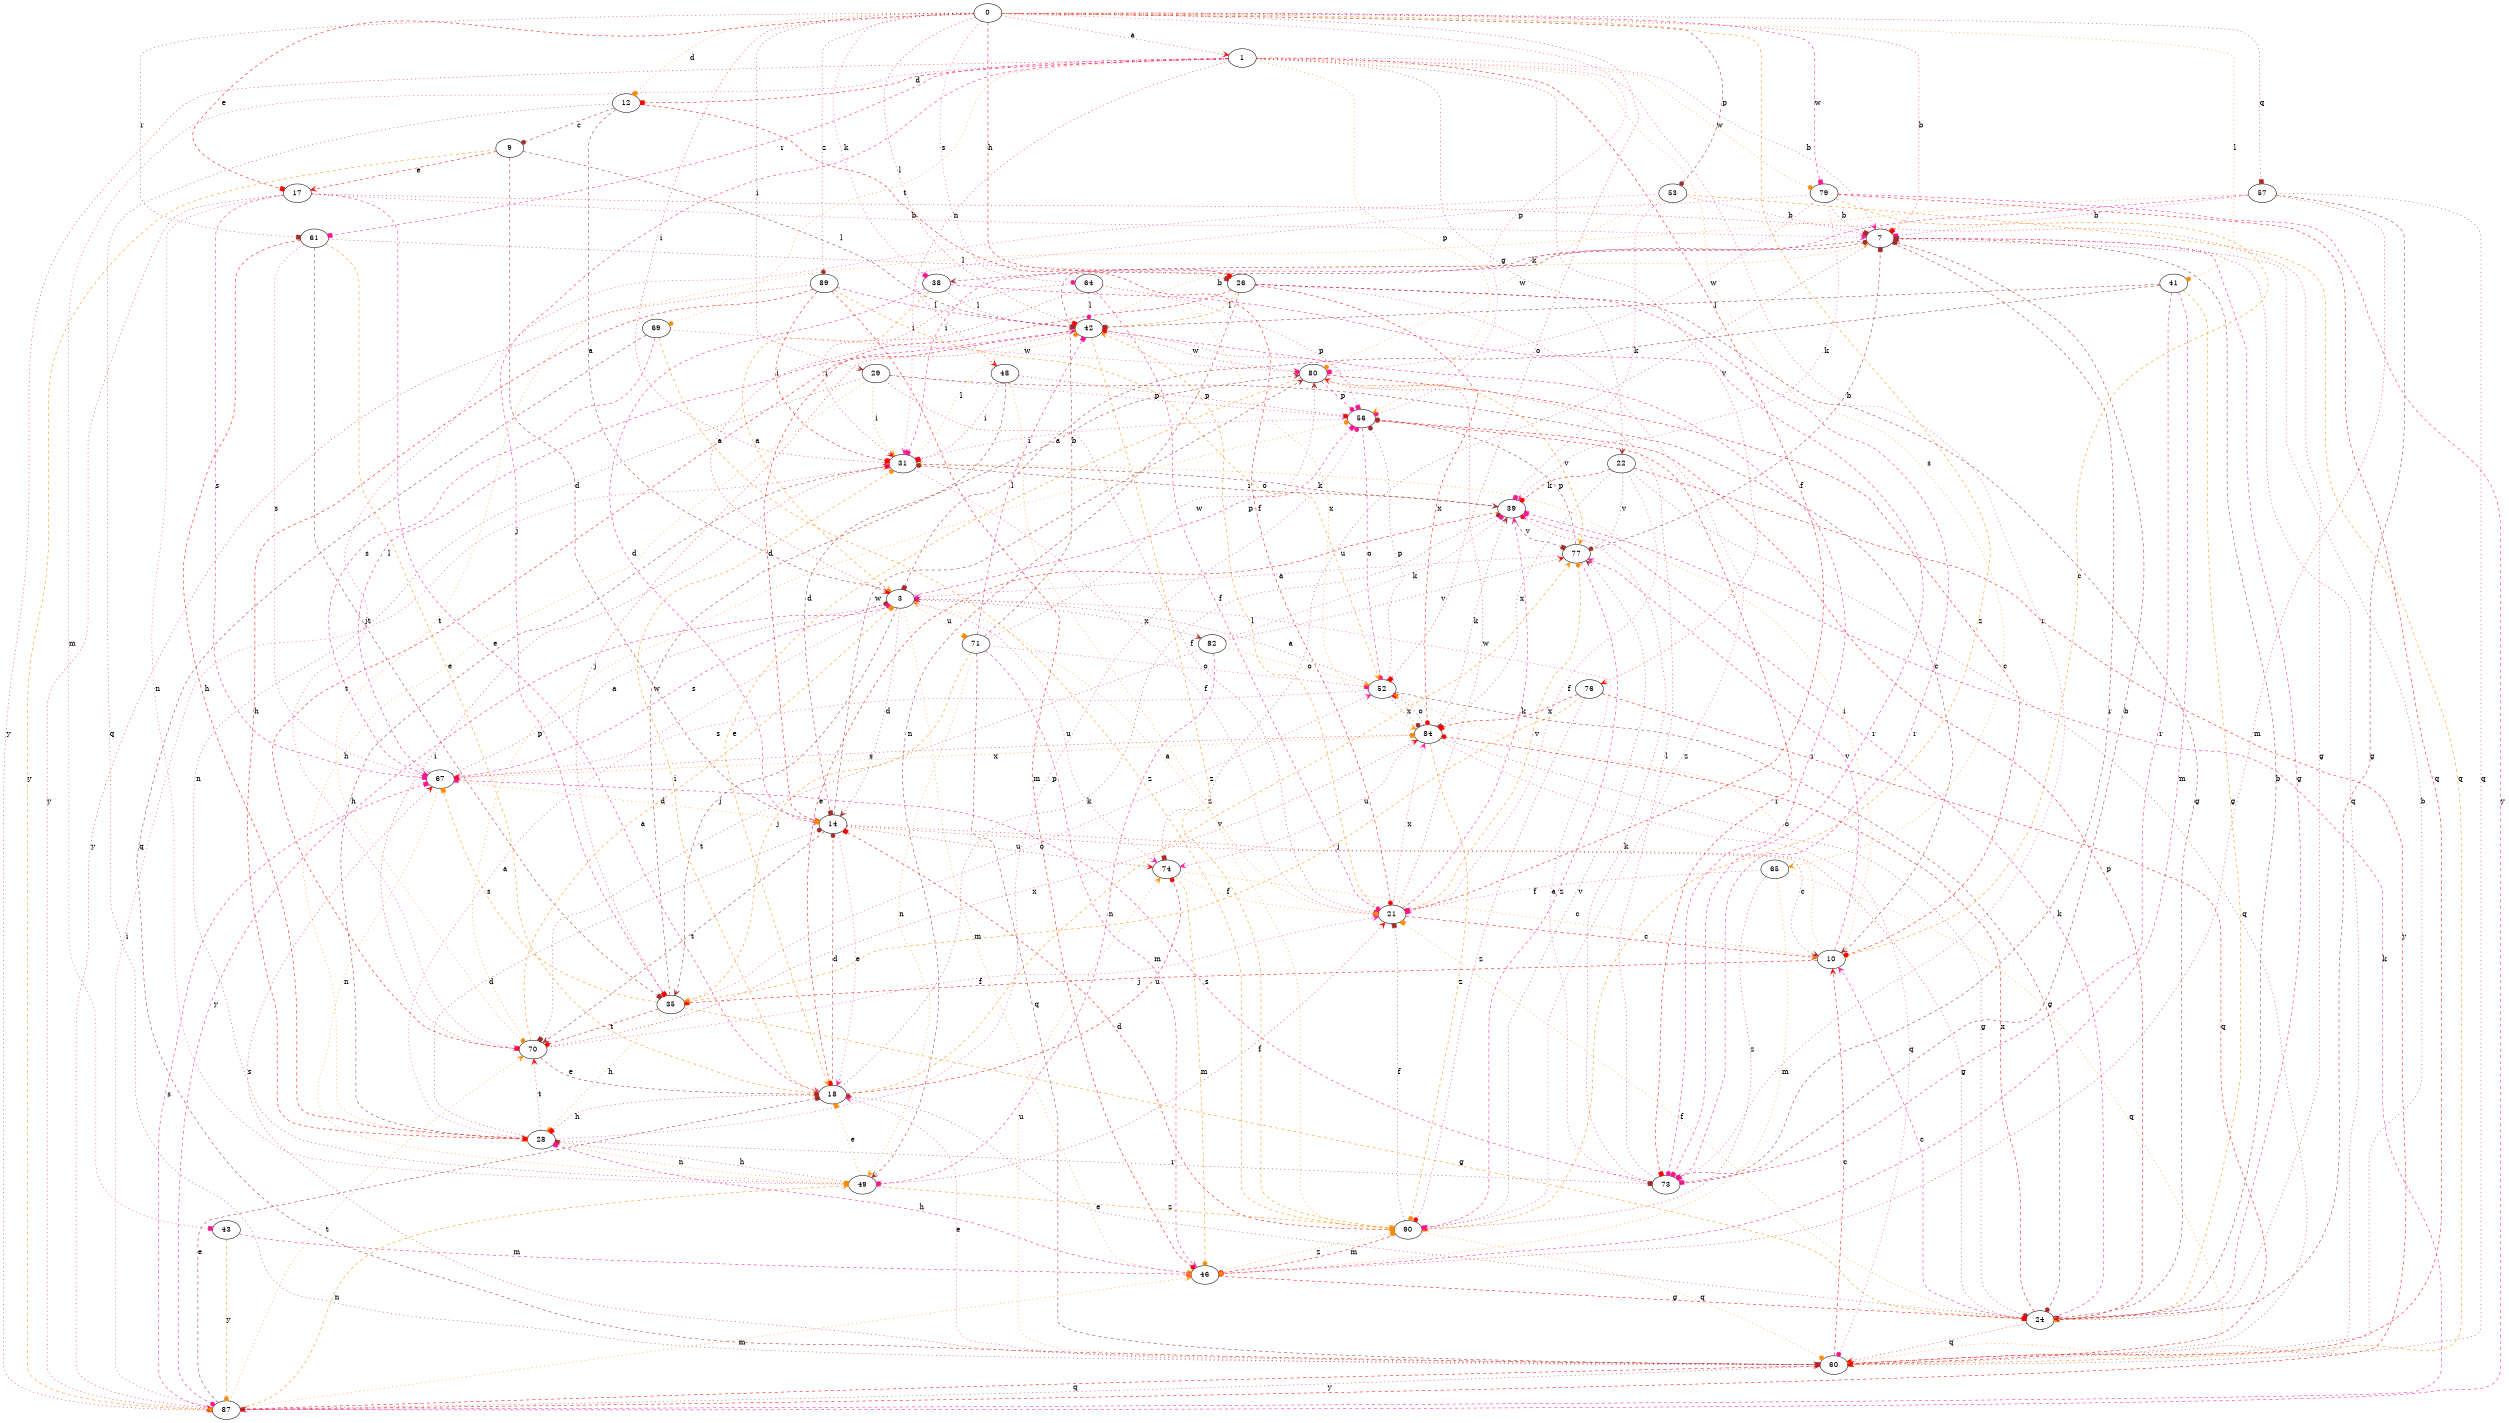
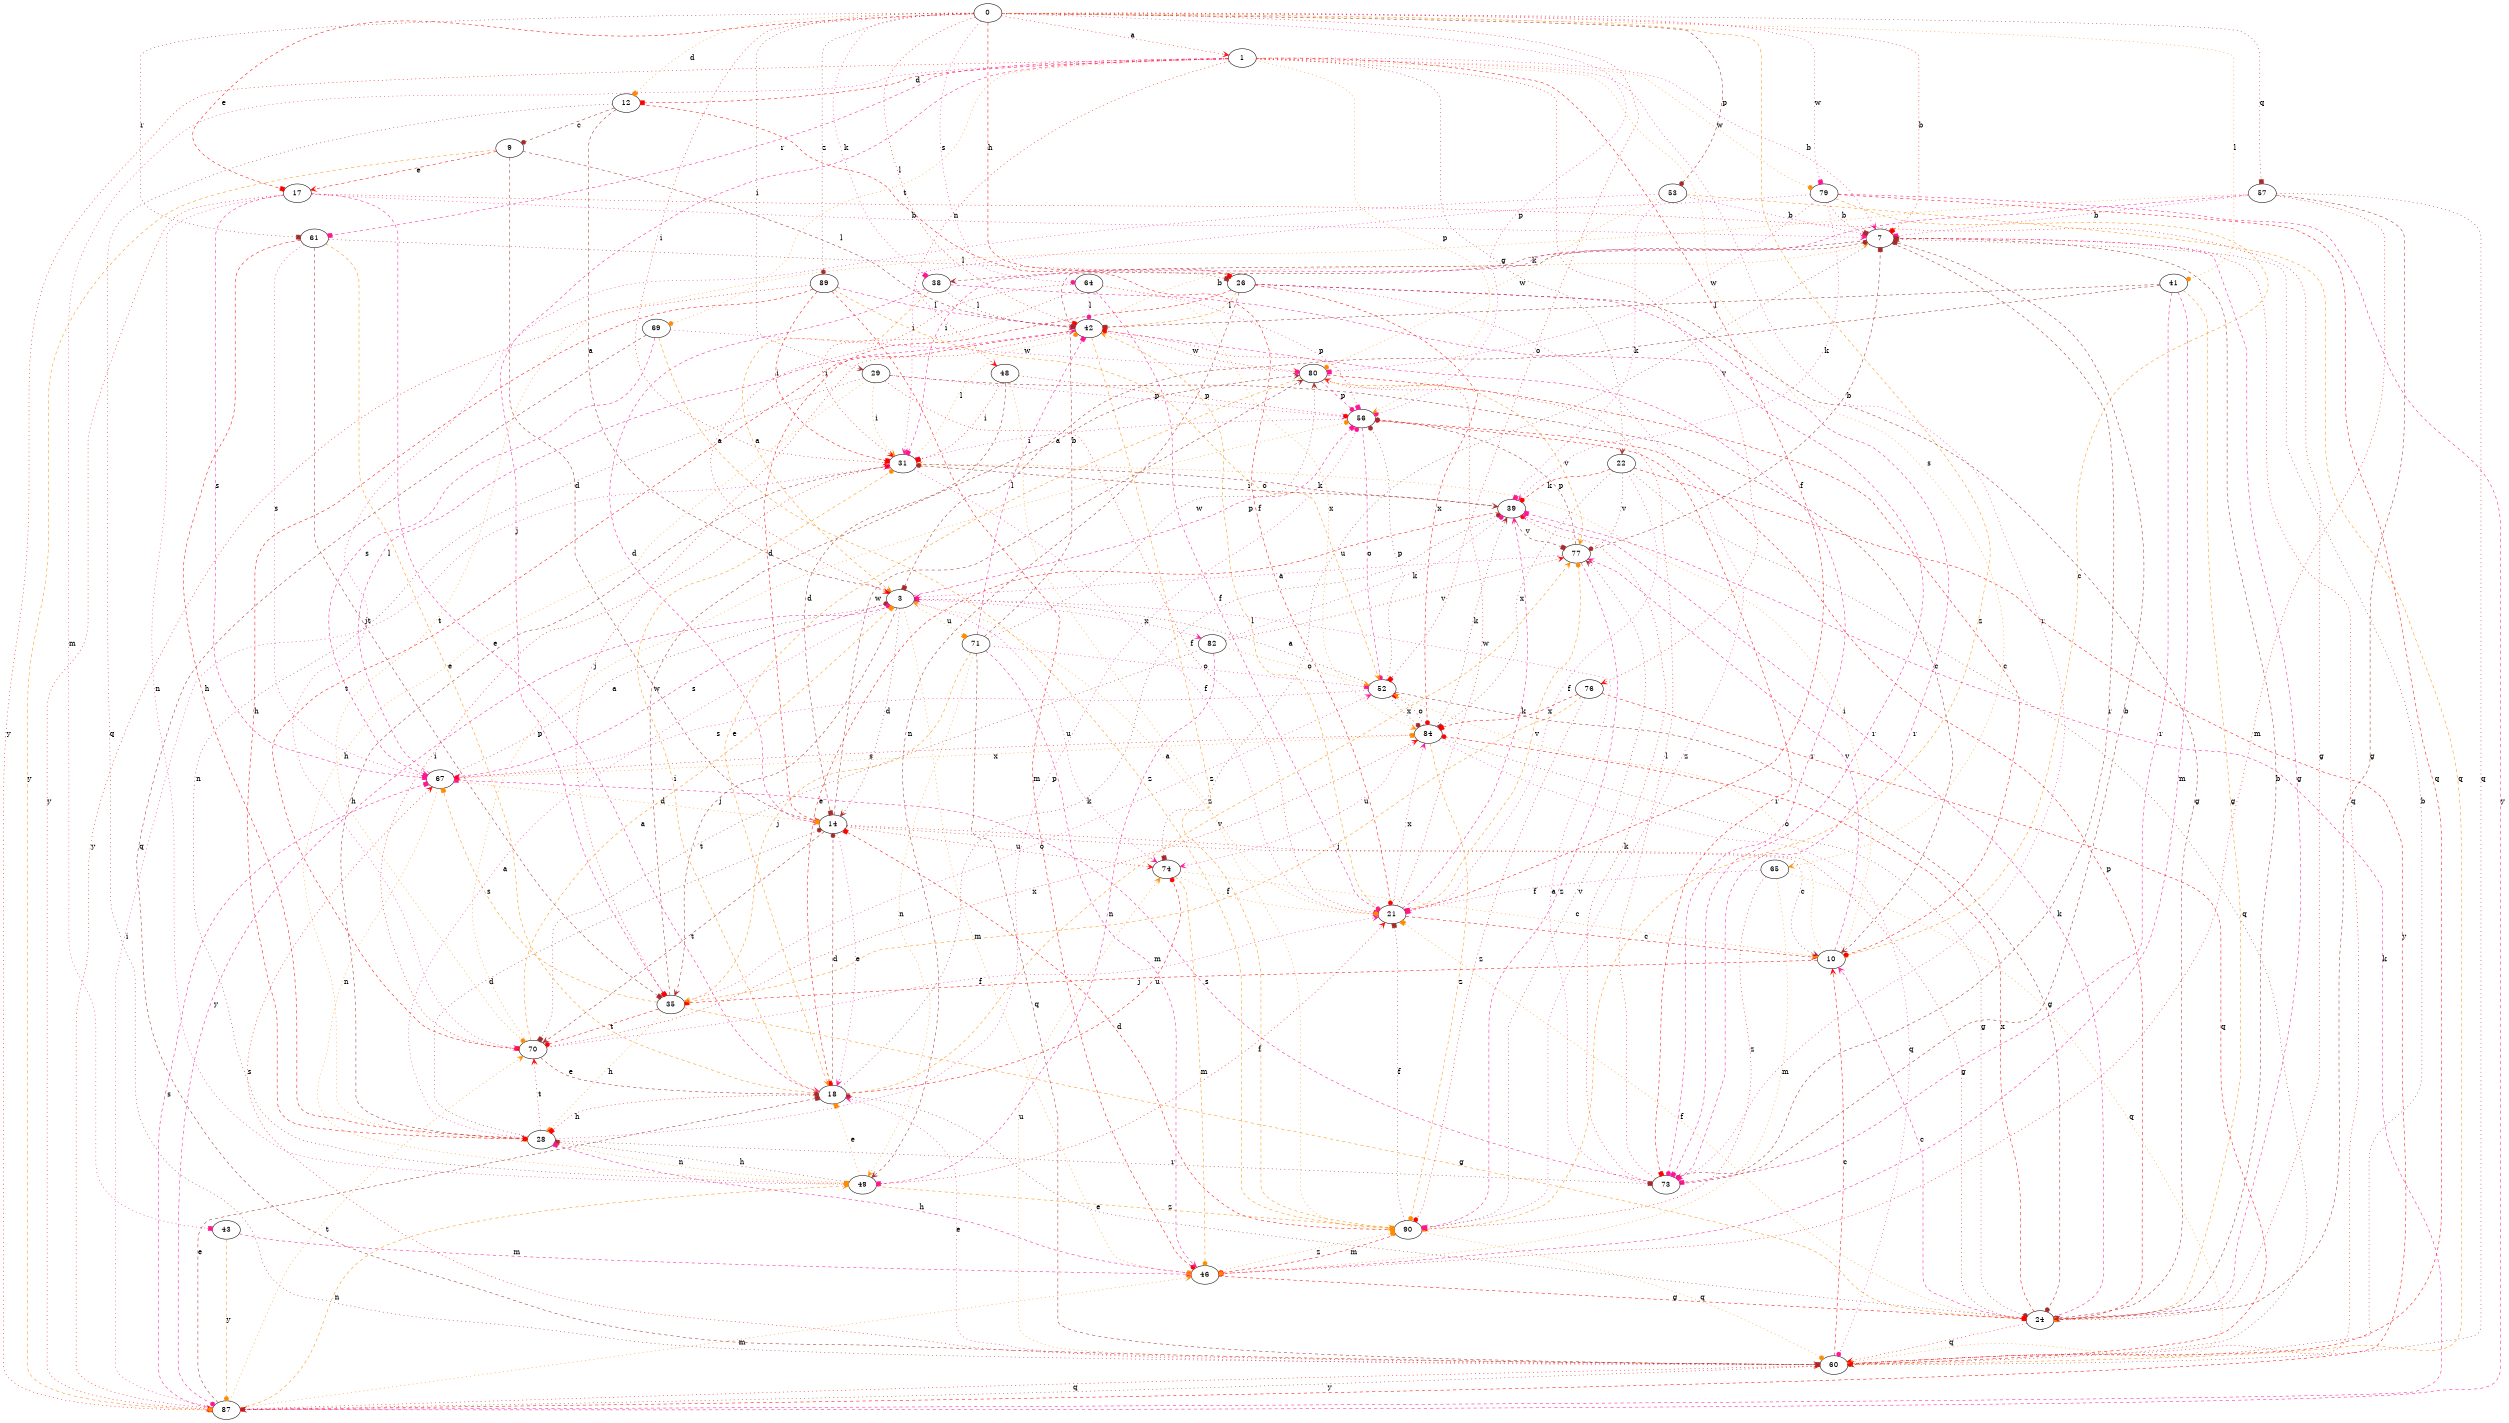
(1476, 16) -> (1476, 16)
(1063, 611) -> (1063, 611)
(1027, 1385) -> (1027, 1385)
